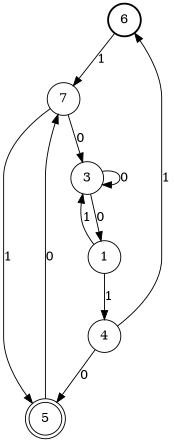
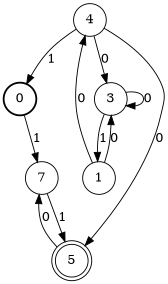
(124, 20) -> (20, 99)
(74, 134) -> (99, 55)
(87, 218) -> (114, 139)
(101, 218) -> (104, 139)
(109, 297) -> (82, 99)
